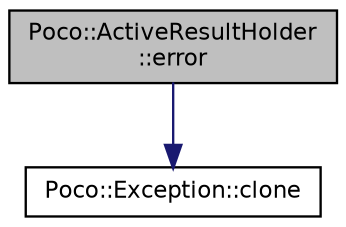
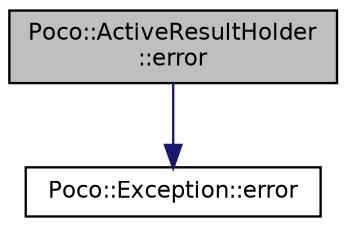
(173, 192) -> (173, 192)
